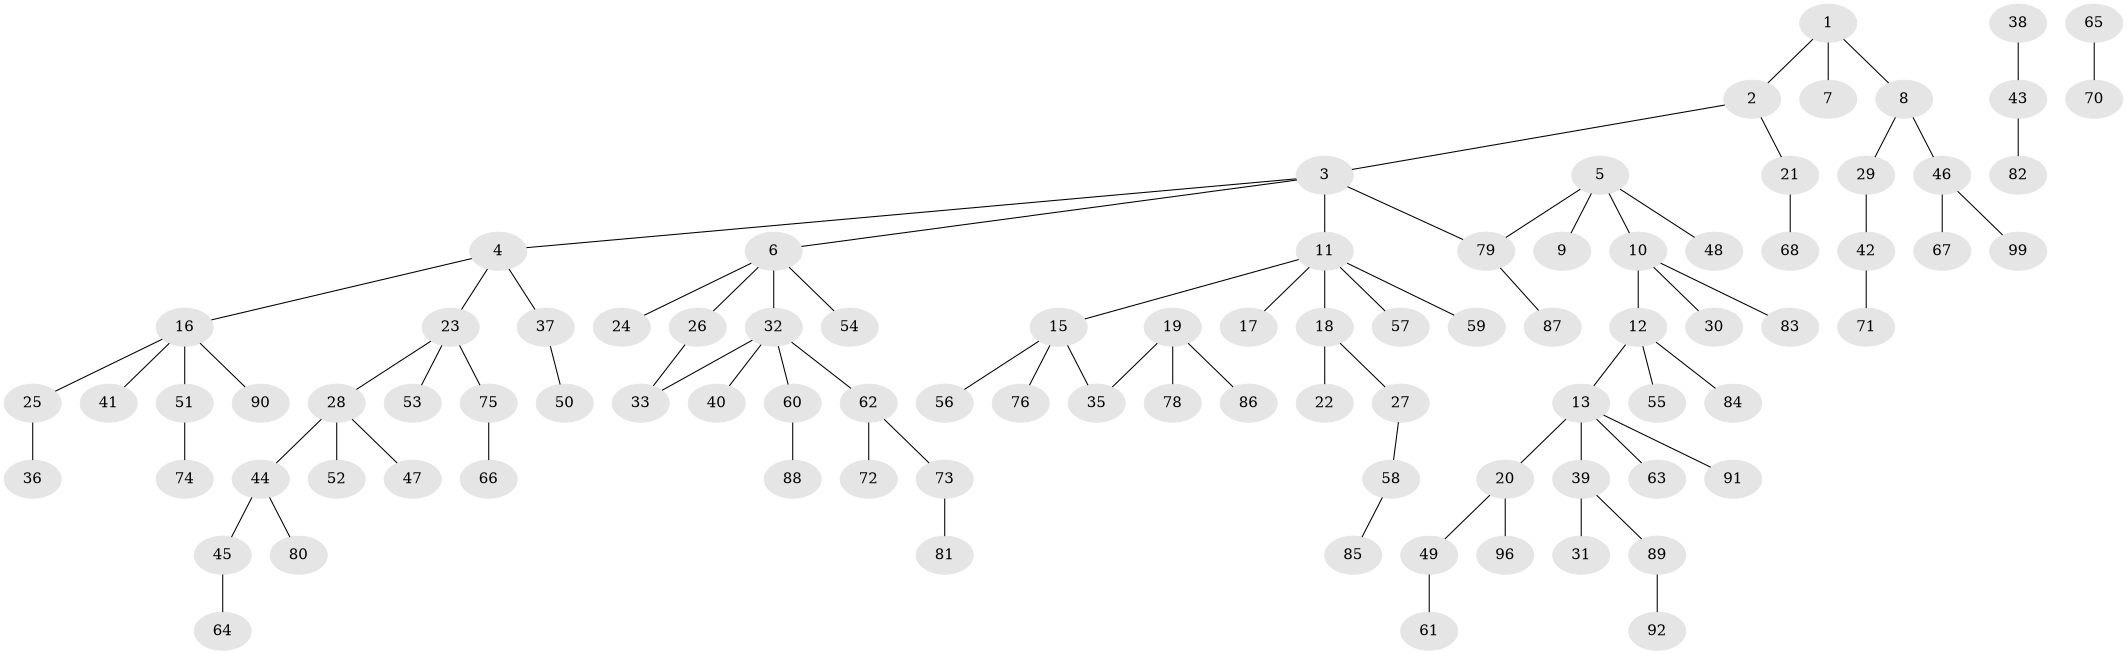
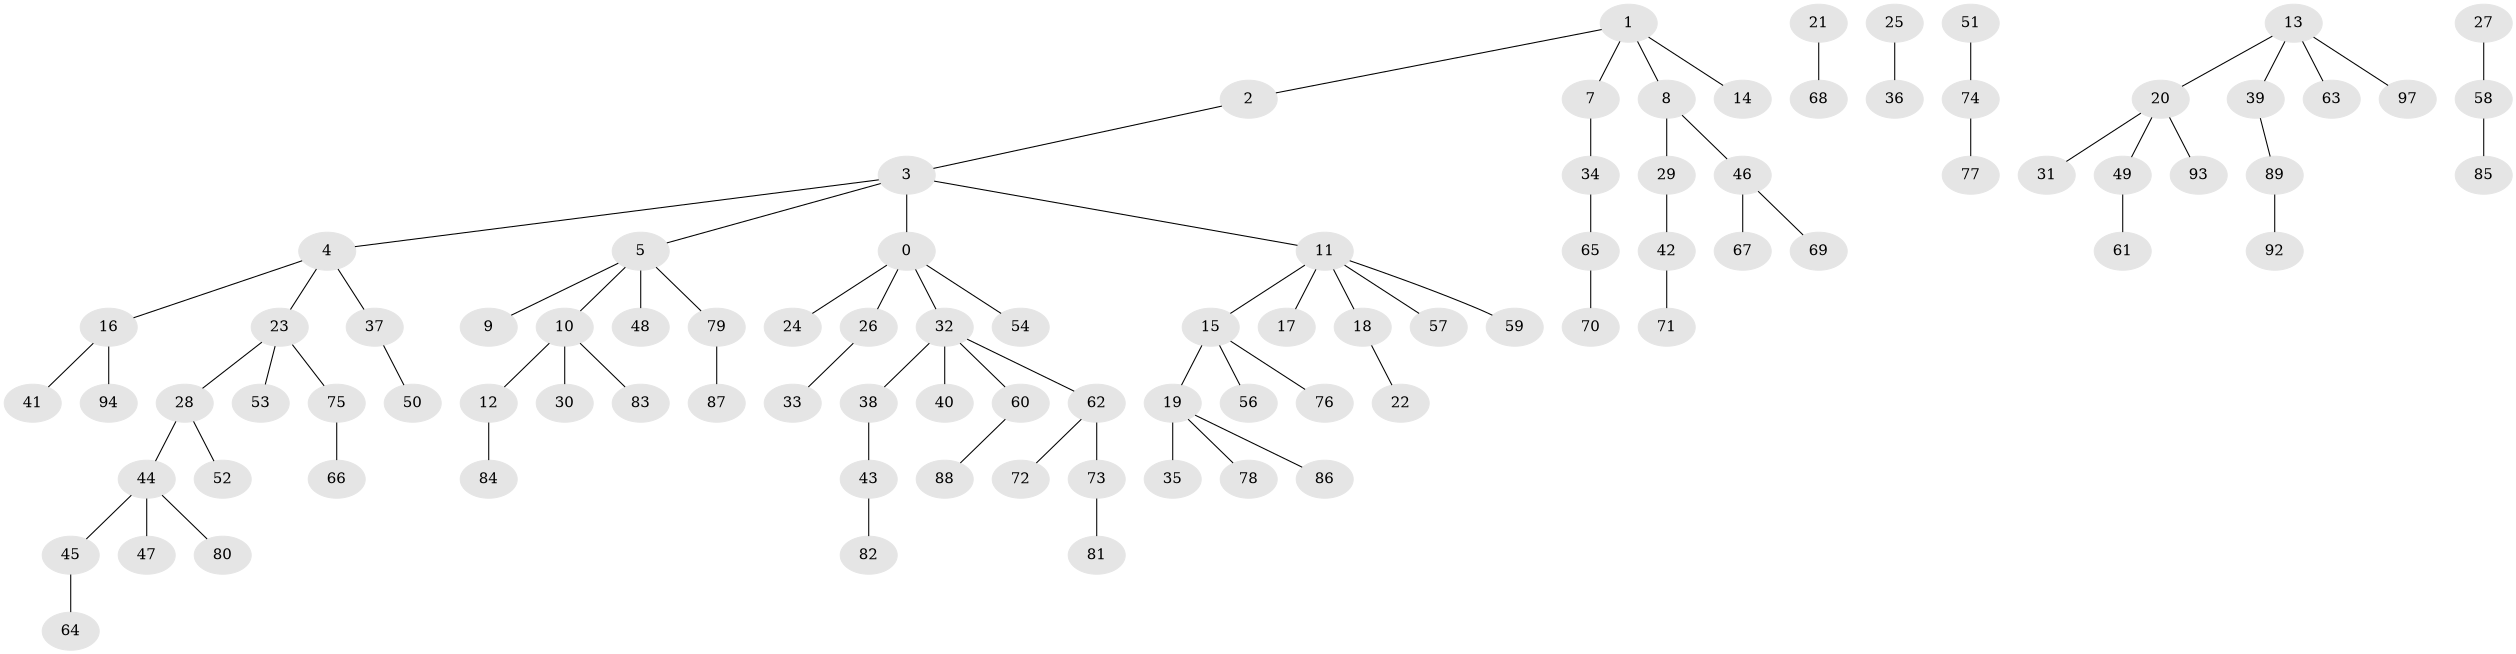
none -> (1743, 99)
(1771, 137) -> none
none -> (1591, 175)
none -> (1971, 175)
(1405, 213) -> (774, 213)
(774, 251) -> (907, 251)
(2018, 251) -> (1819, 251)
(109, 365) -> none
(185, 365) -> none
(707, 365) -> (907, 365)
(1078, 365) -> (1192, 365)
(1363, 365) -> none
(1610, 365) -> none
(261, 403) -> (109, 403)
(1657, 403) -> none
(375, 441) -> (147, 517)
(1733, 479) -> (2408, 99)
(1581, 517) -> (2104, 137)
(1505, 555) -> (2199, 175)
